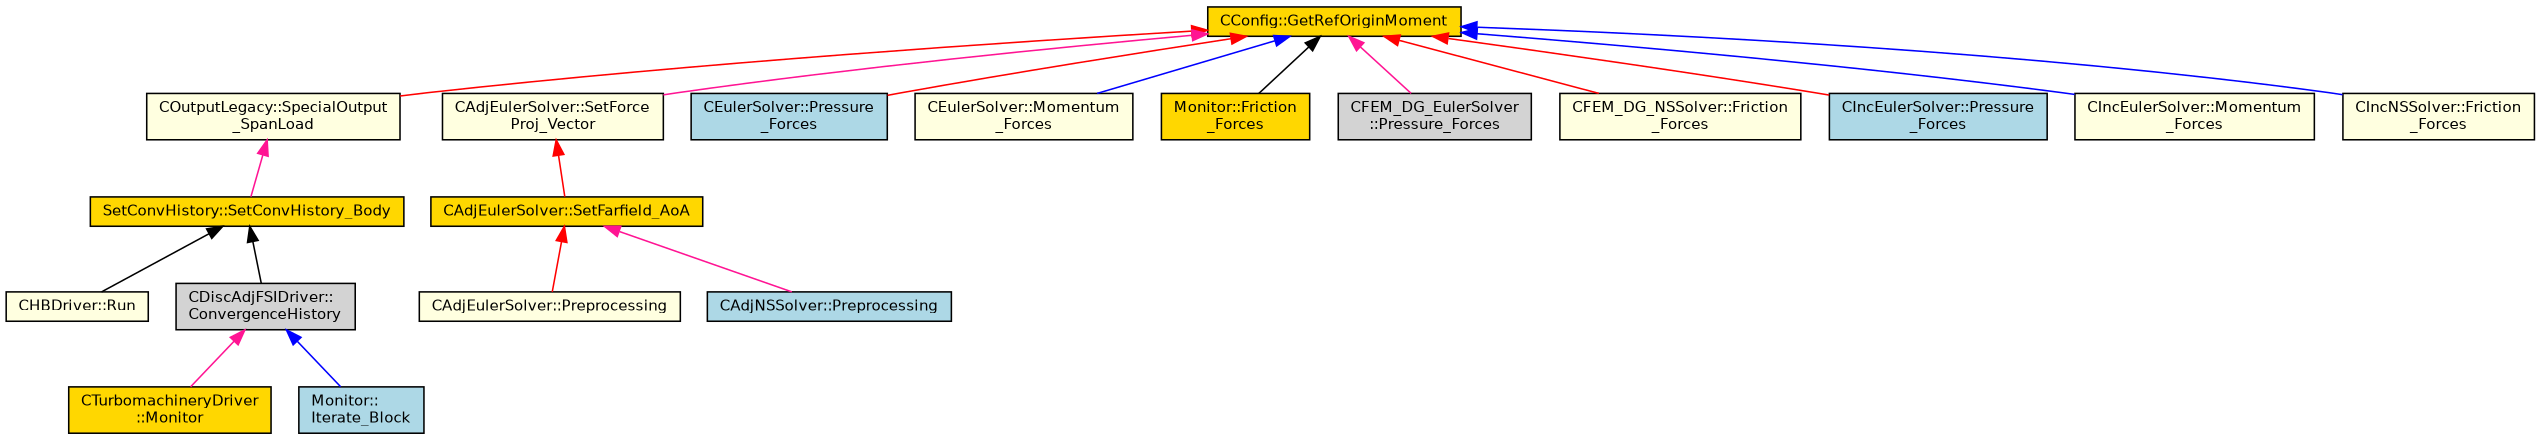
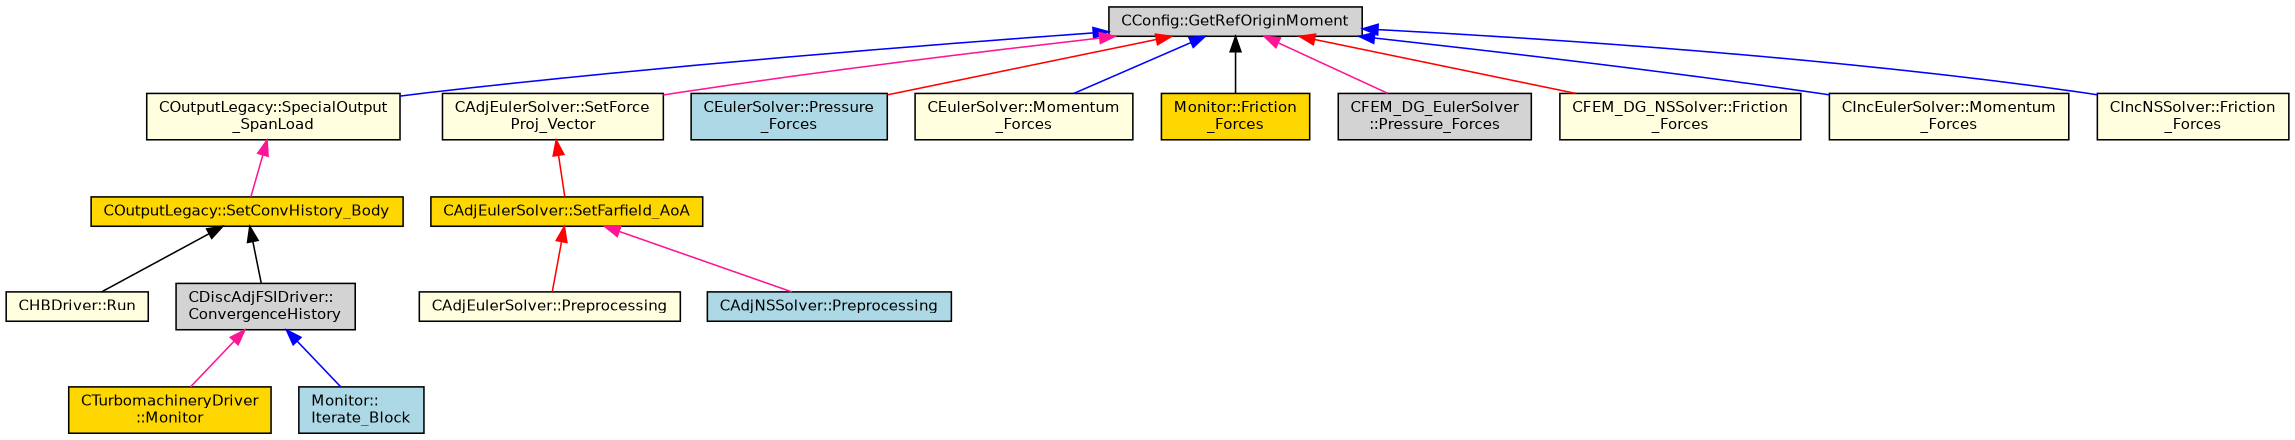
(1334, 22) -> (1236, 22)
(795, 59) -> (746, 61)
(1938, 117) -> none
(247, 212) -> (247, 212)
